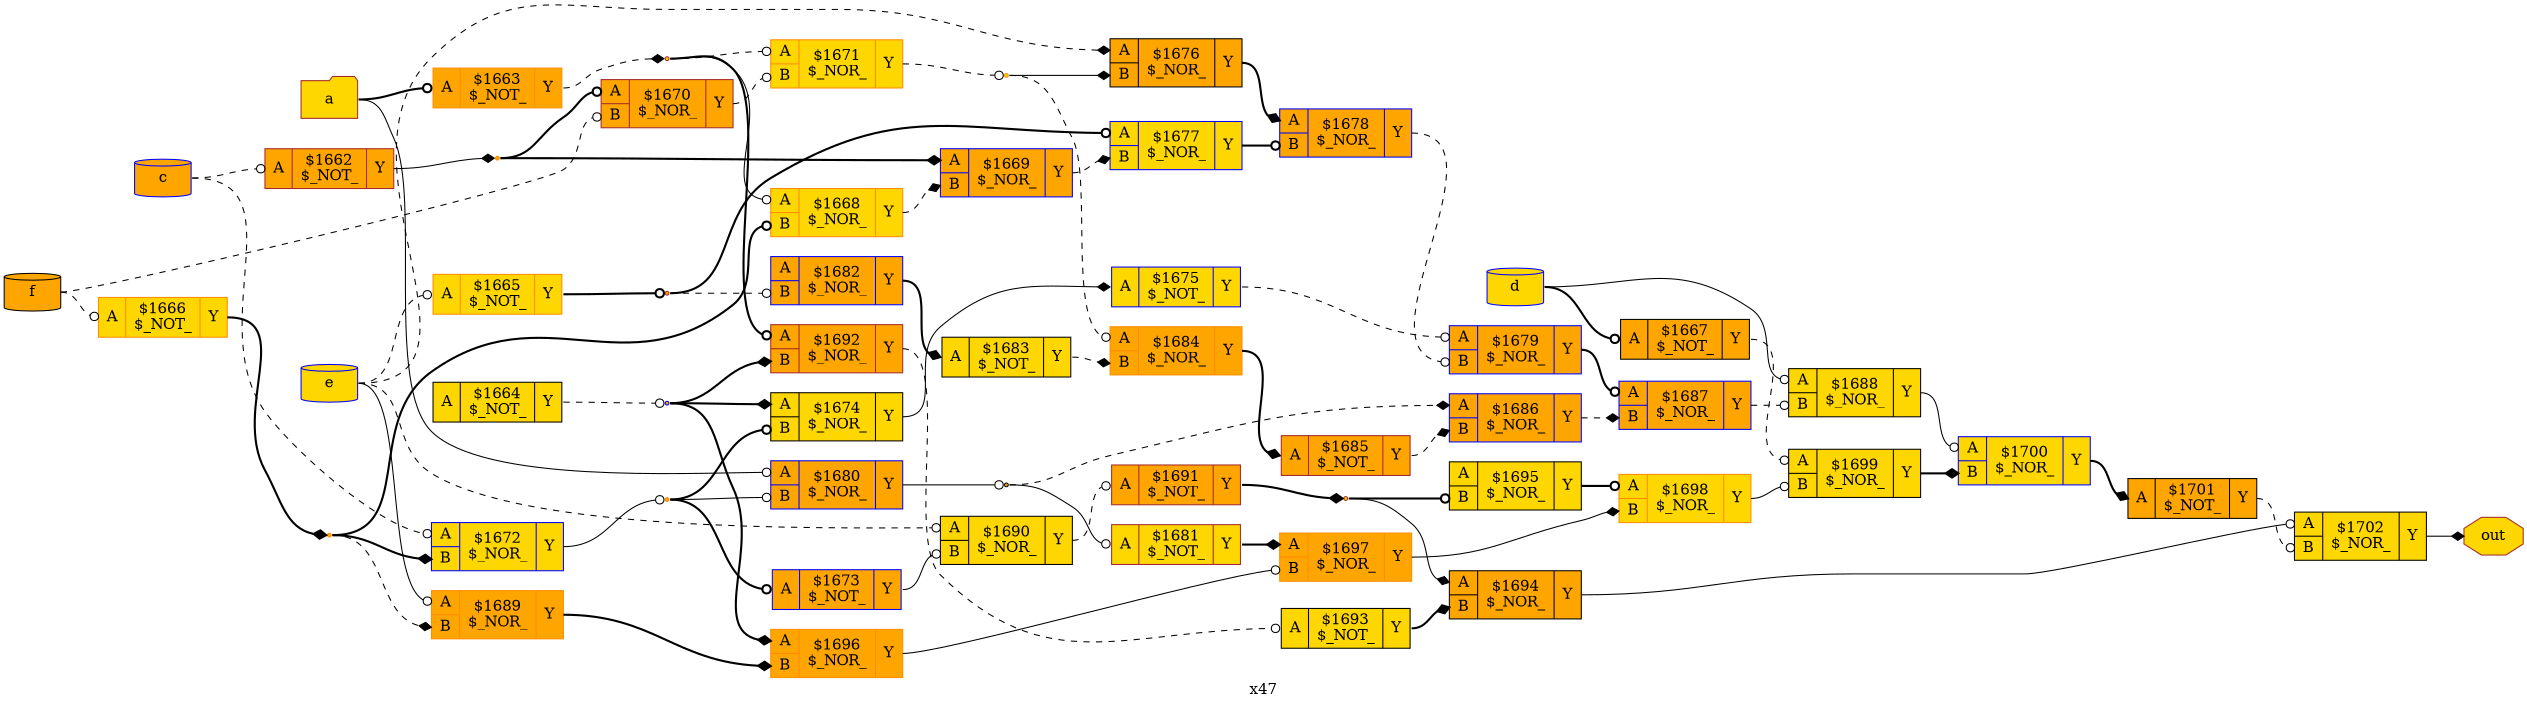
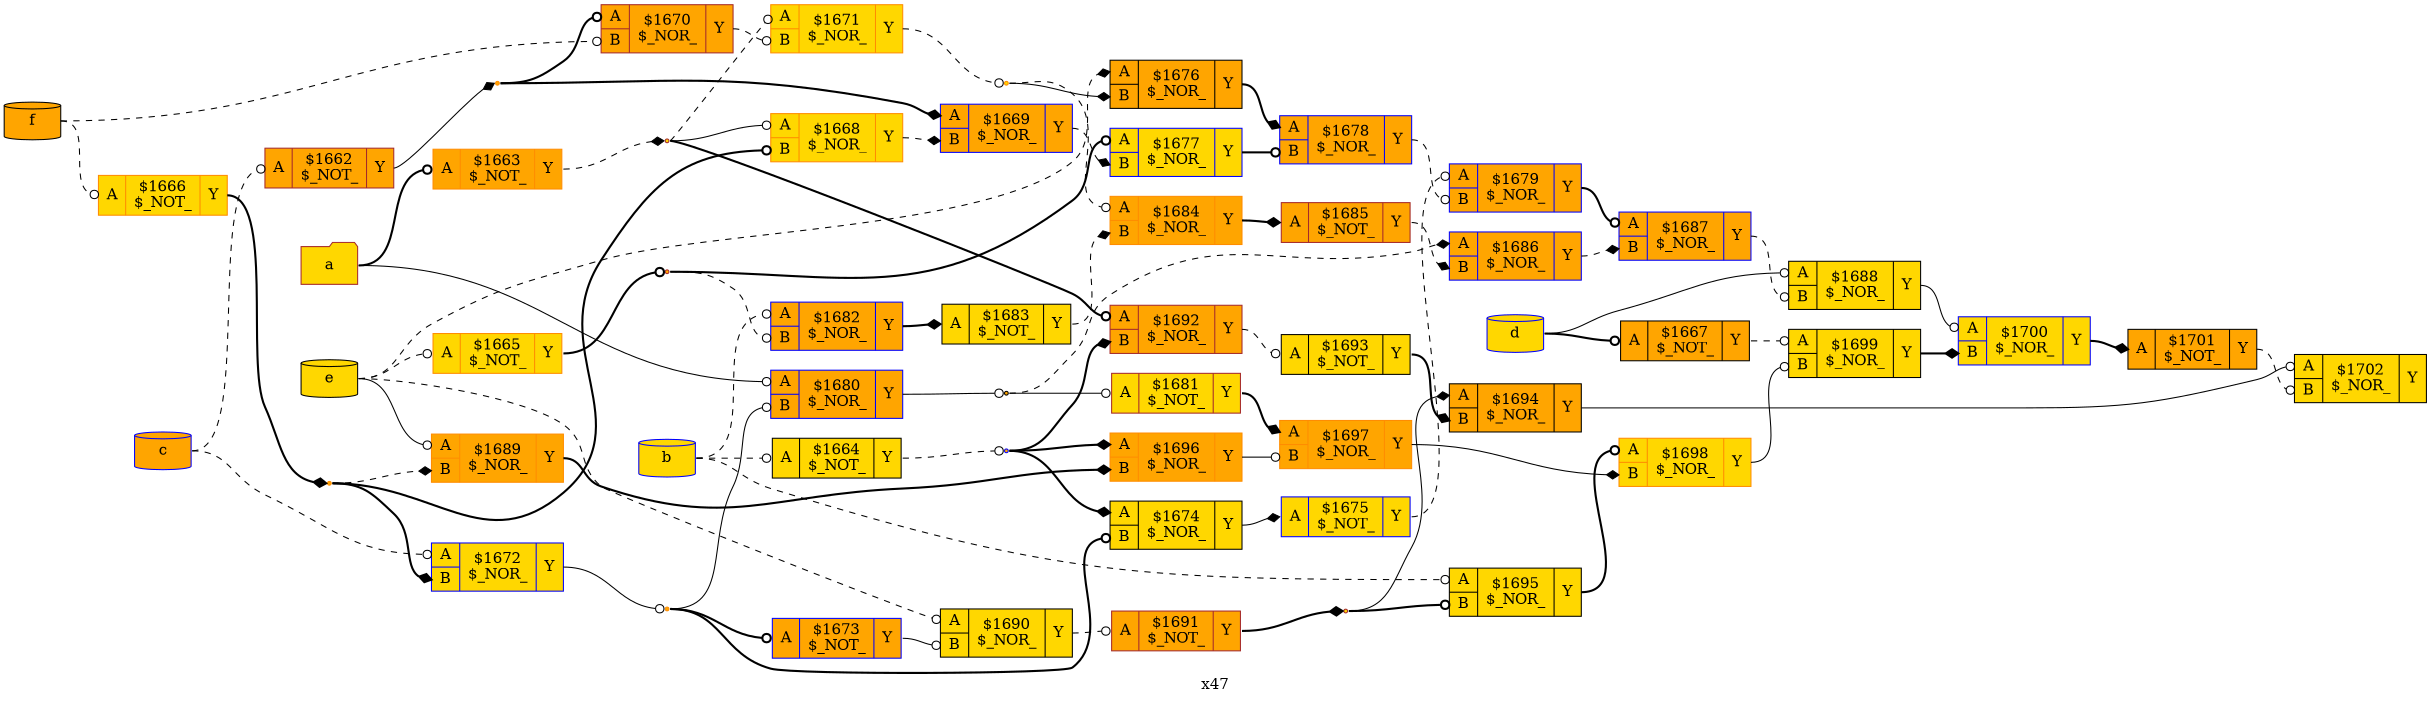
(329, 383) -> (329, 379)
none -> (667, 458)
(2494, 536) -> none
